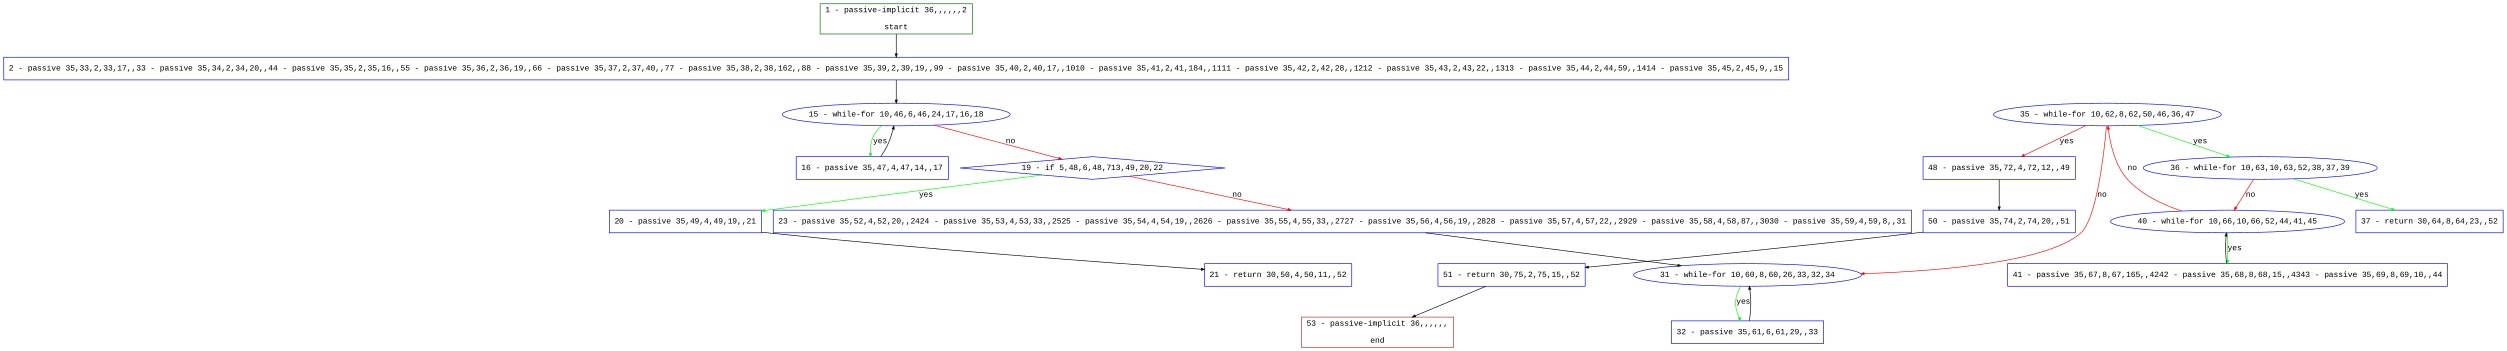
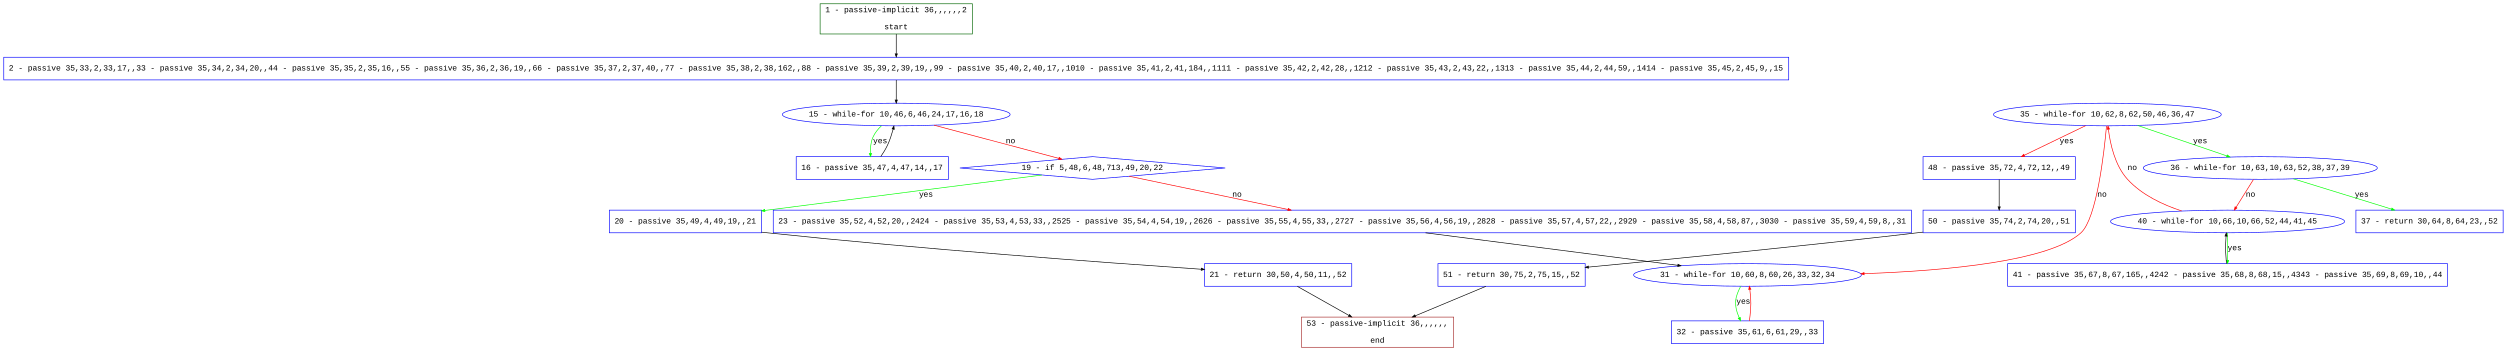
none -> (1323, 301)
(1751, 305) -> (1751, 305)
